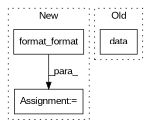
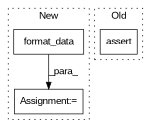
(49, 42) -> (49, 42)
(119, 42) -> (119, 42)
